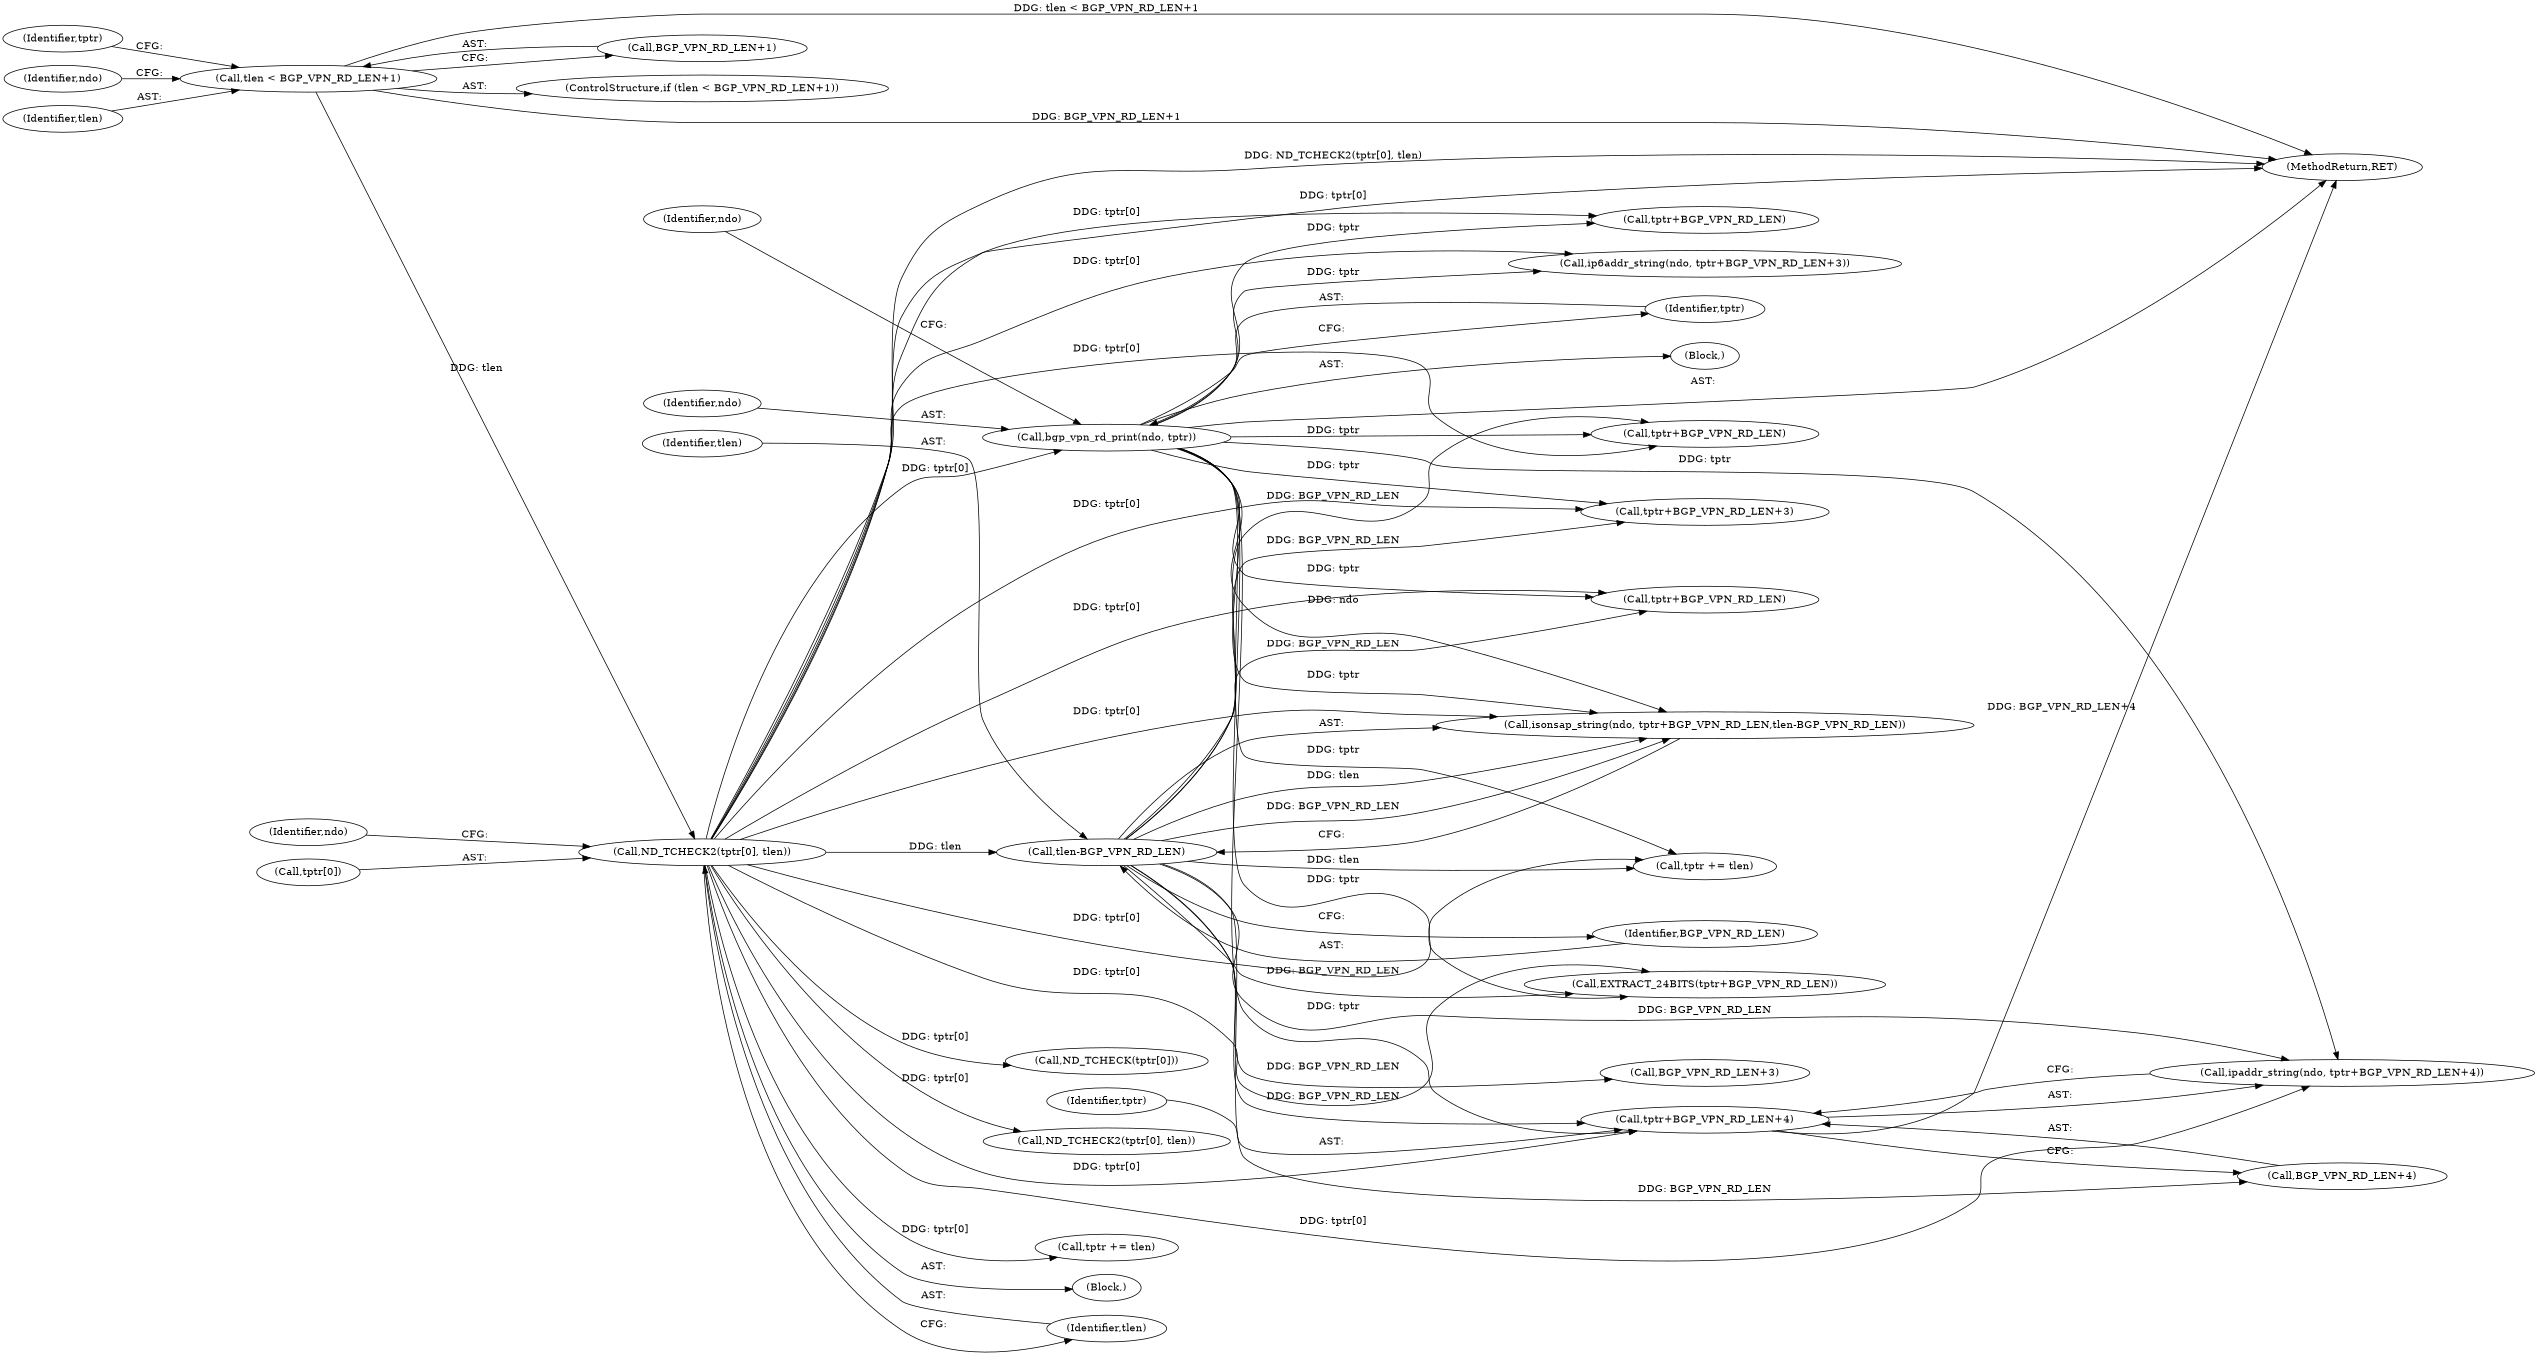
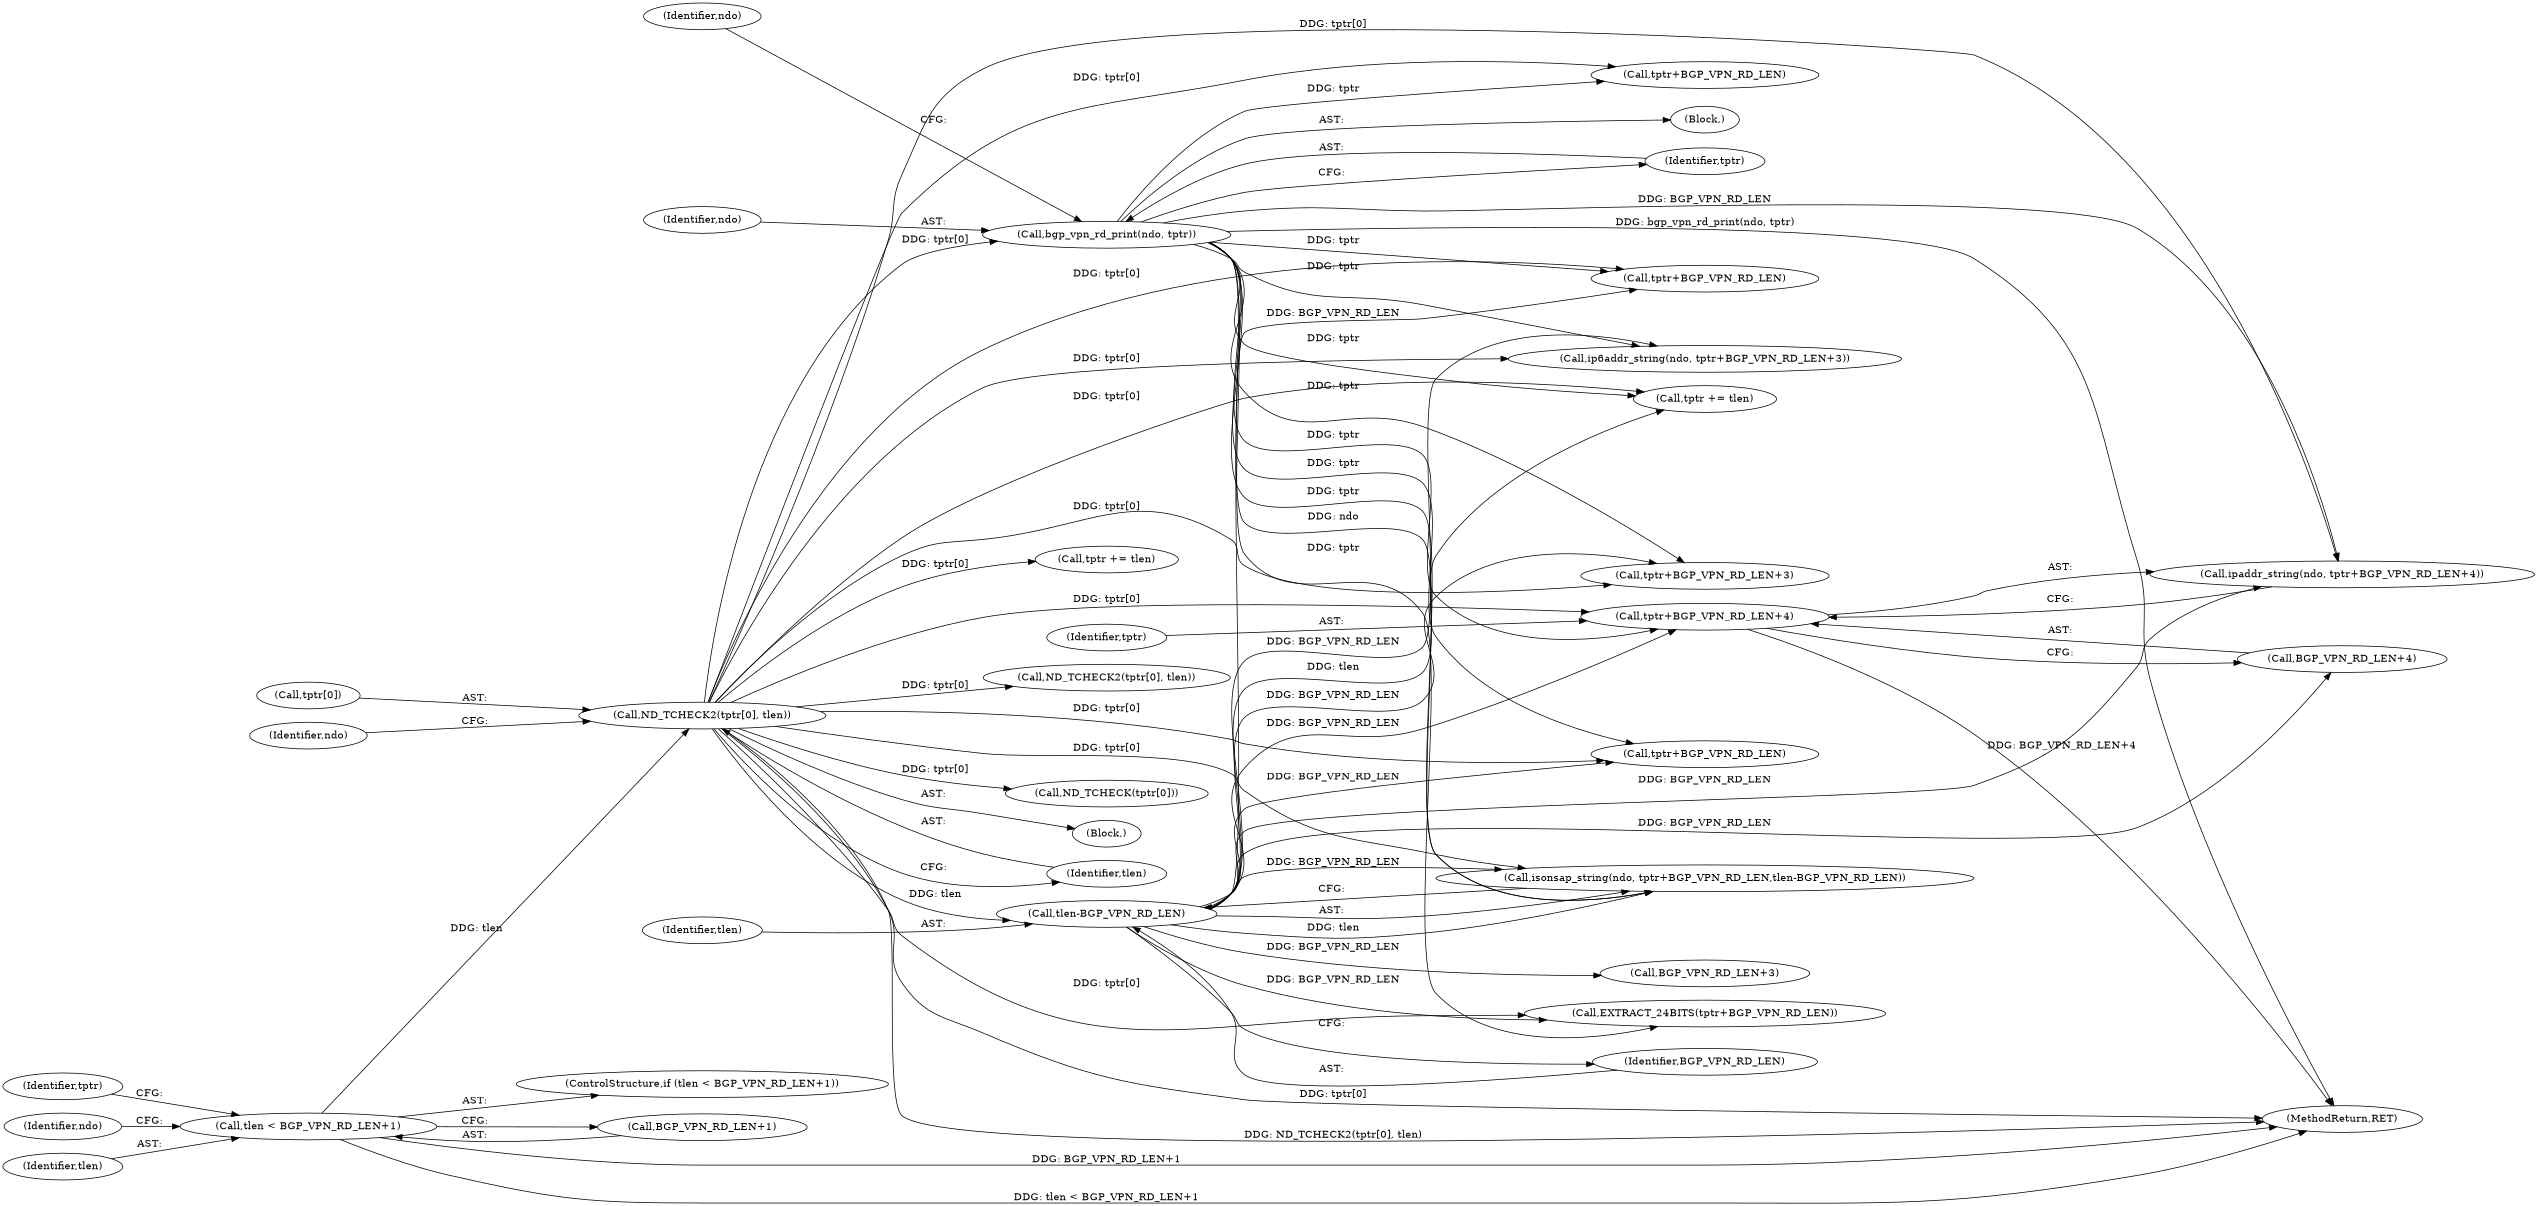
(1705, 382) -> (1705, 223)
(1705, 460) -> (1705, 200)
none -> (1423, 646)
